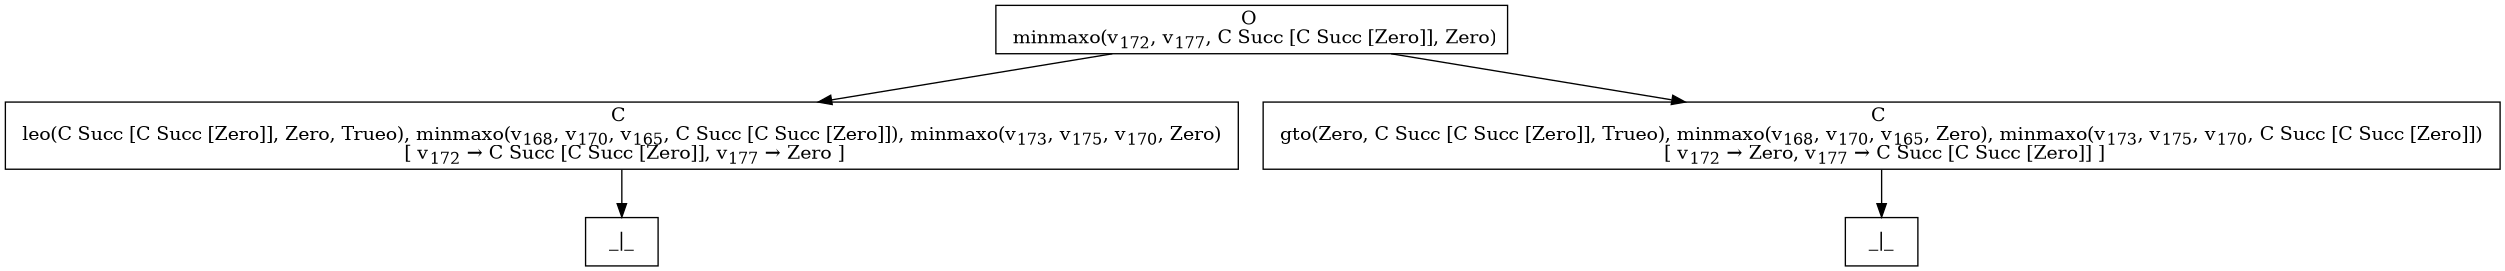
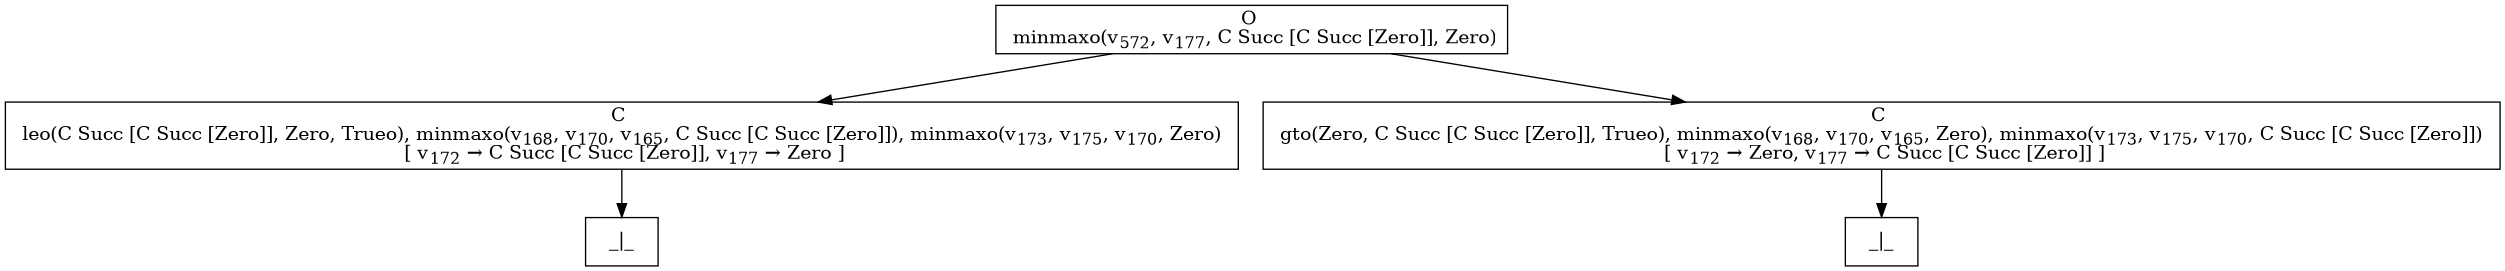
(1135, 38) -> (1135, 38)
